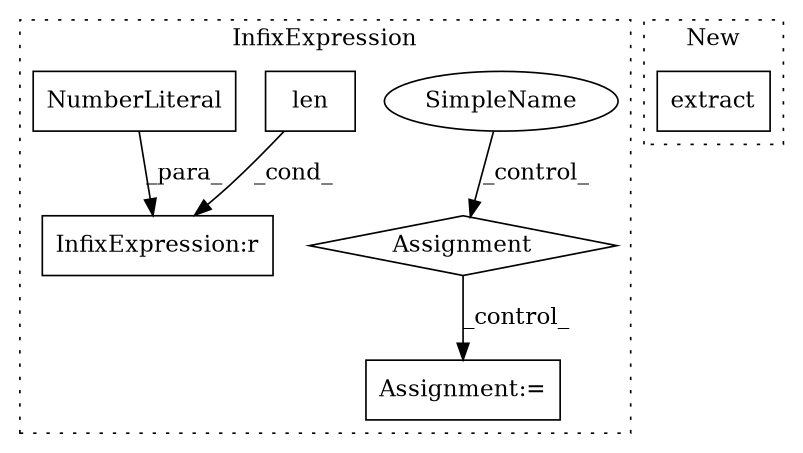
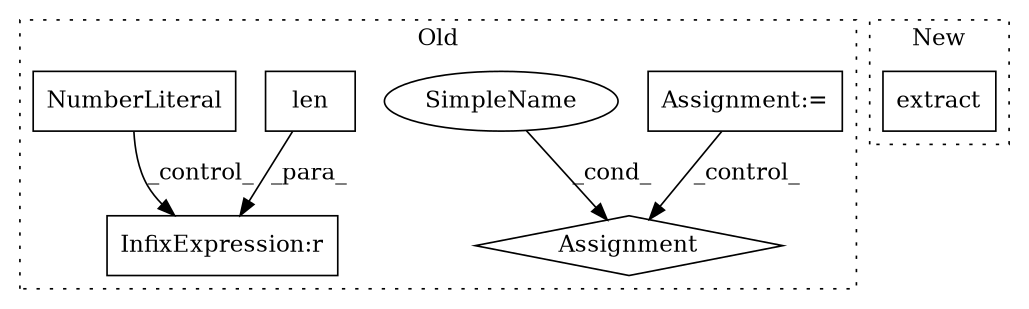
(325, 39) -> (438, 39)
(184, 173) -> (201, 173)
(294, 173) -> (309, 173)
(536, 173) -> (612, 173)
(463, 310) -> (691, 169)
